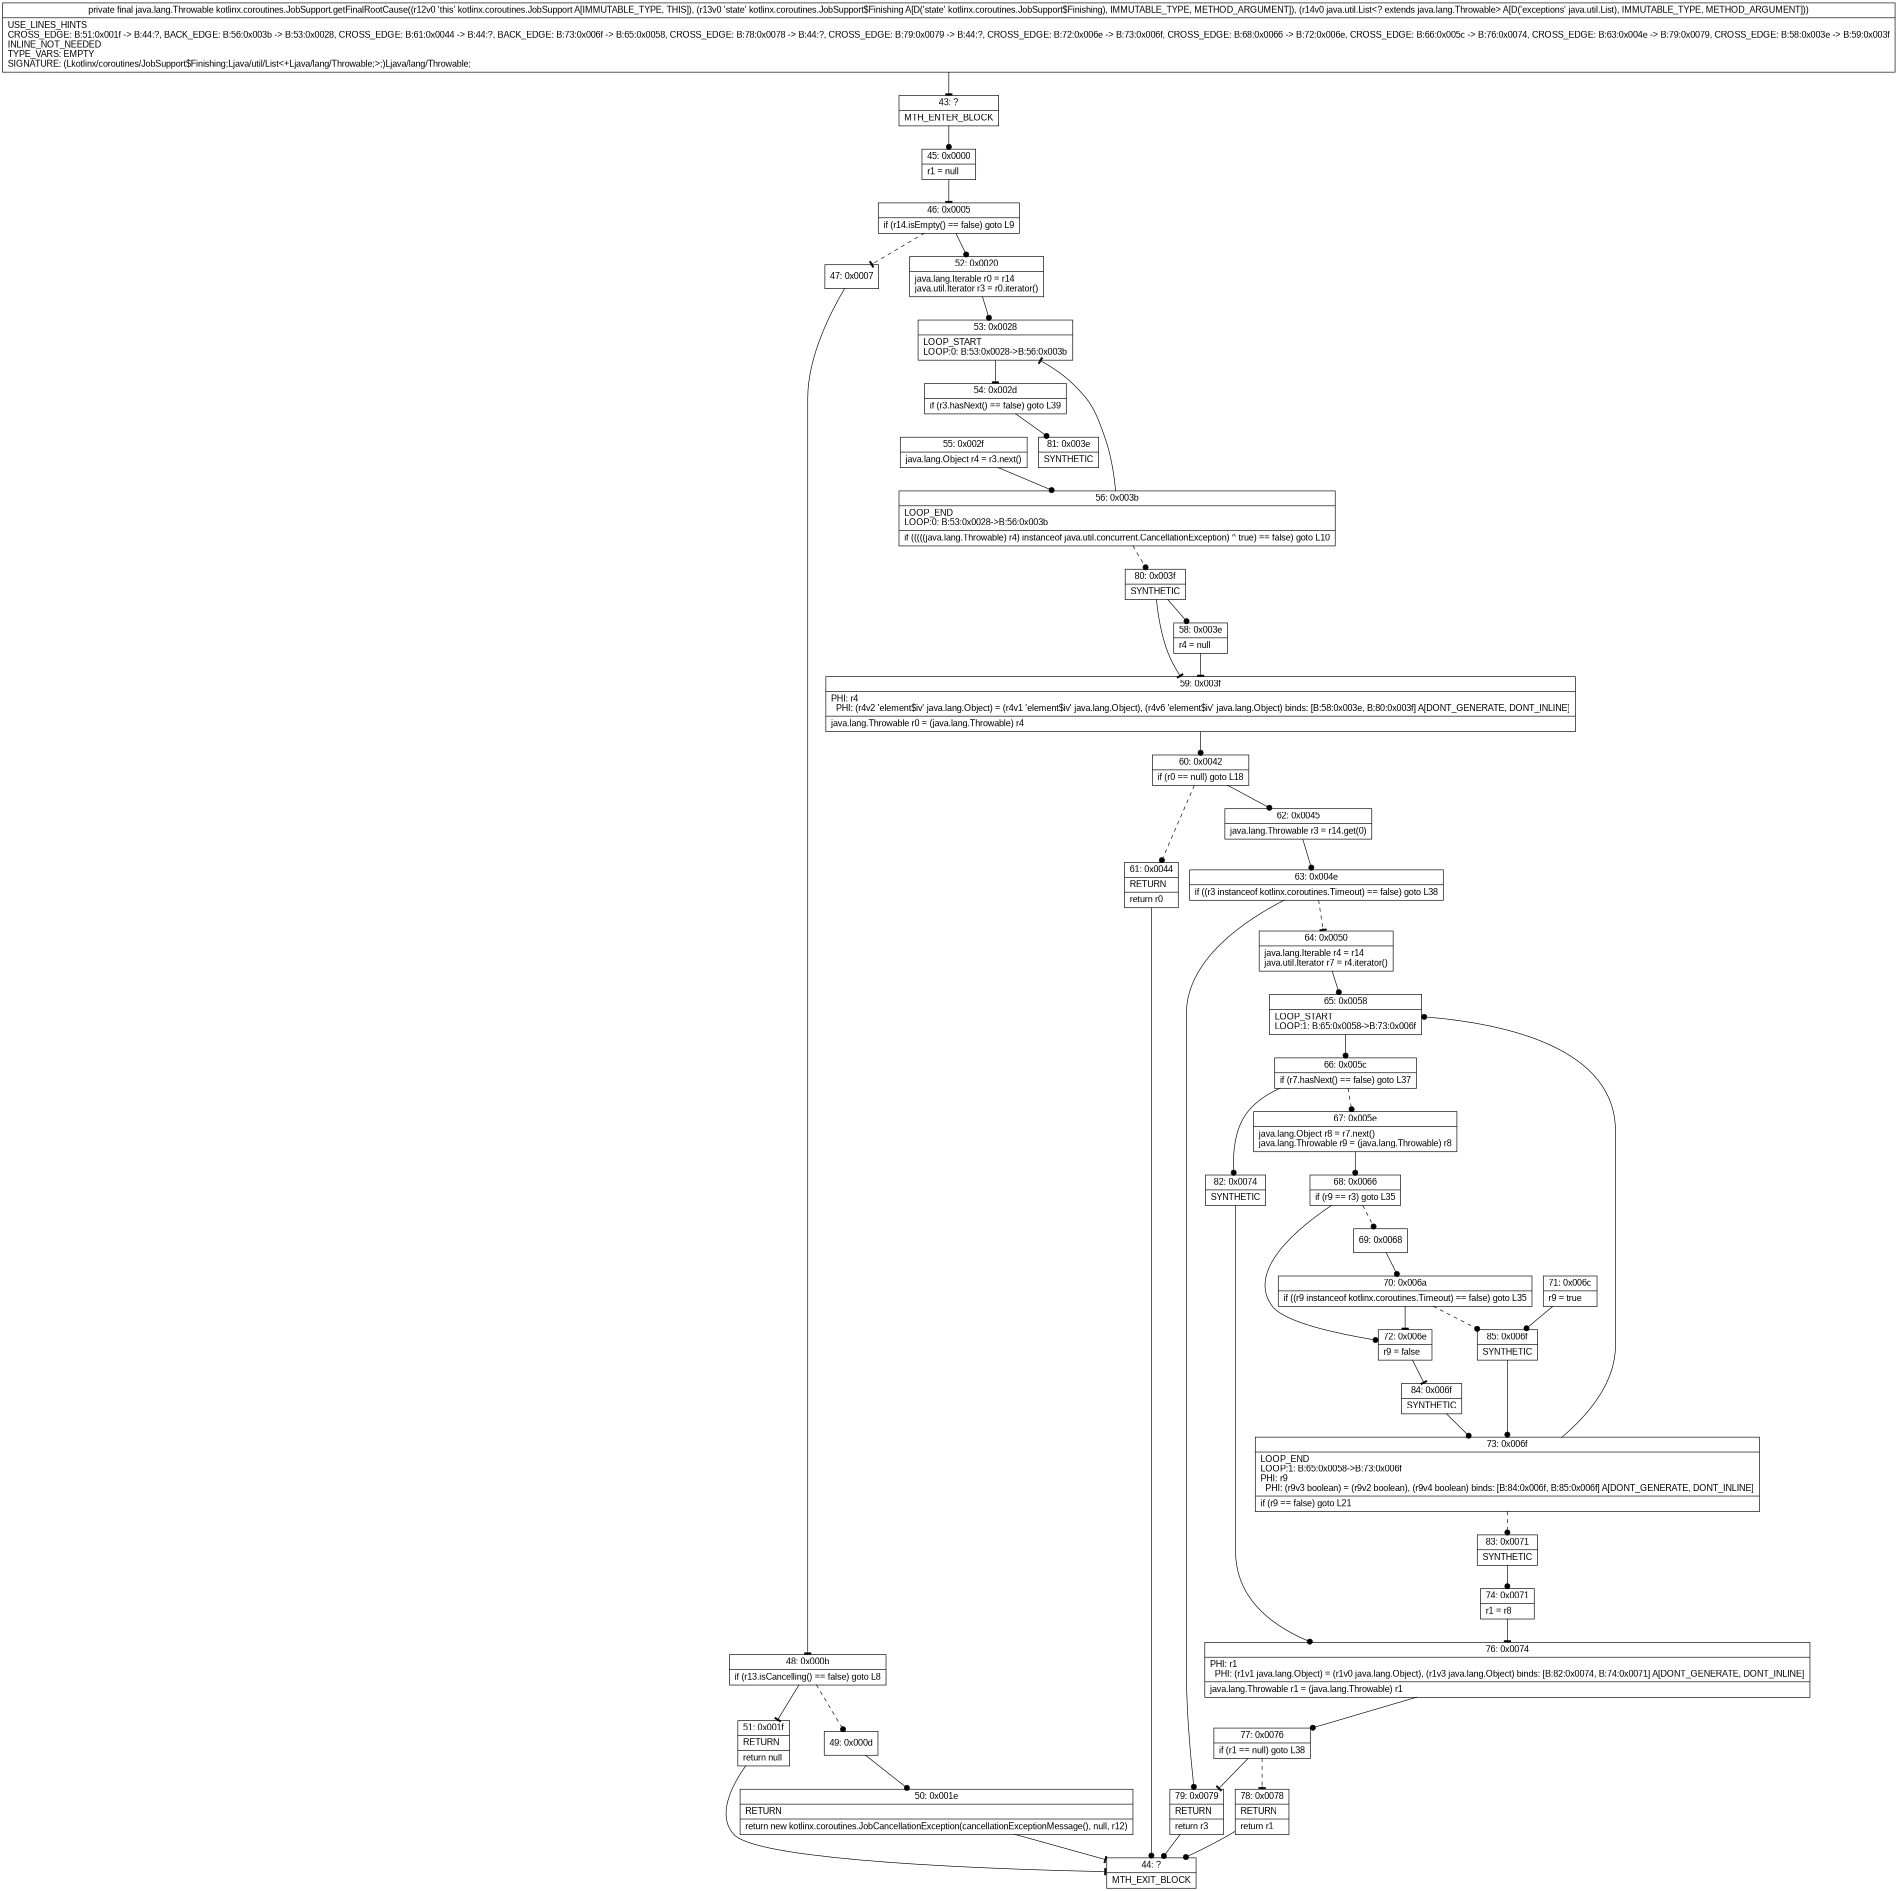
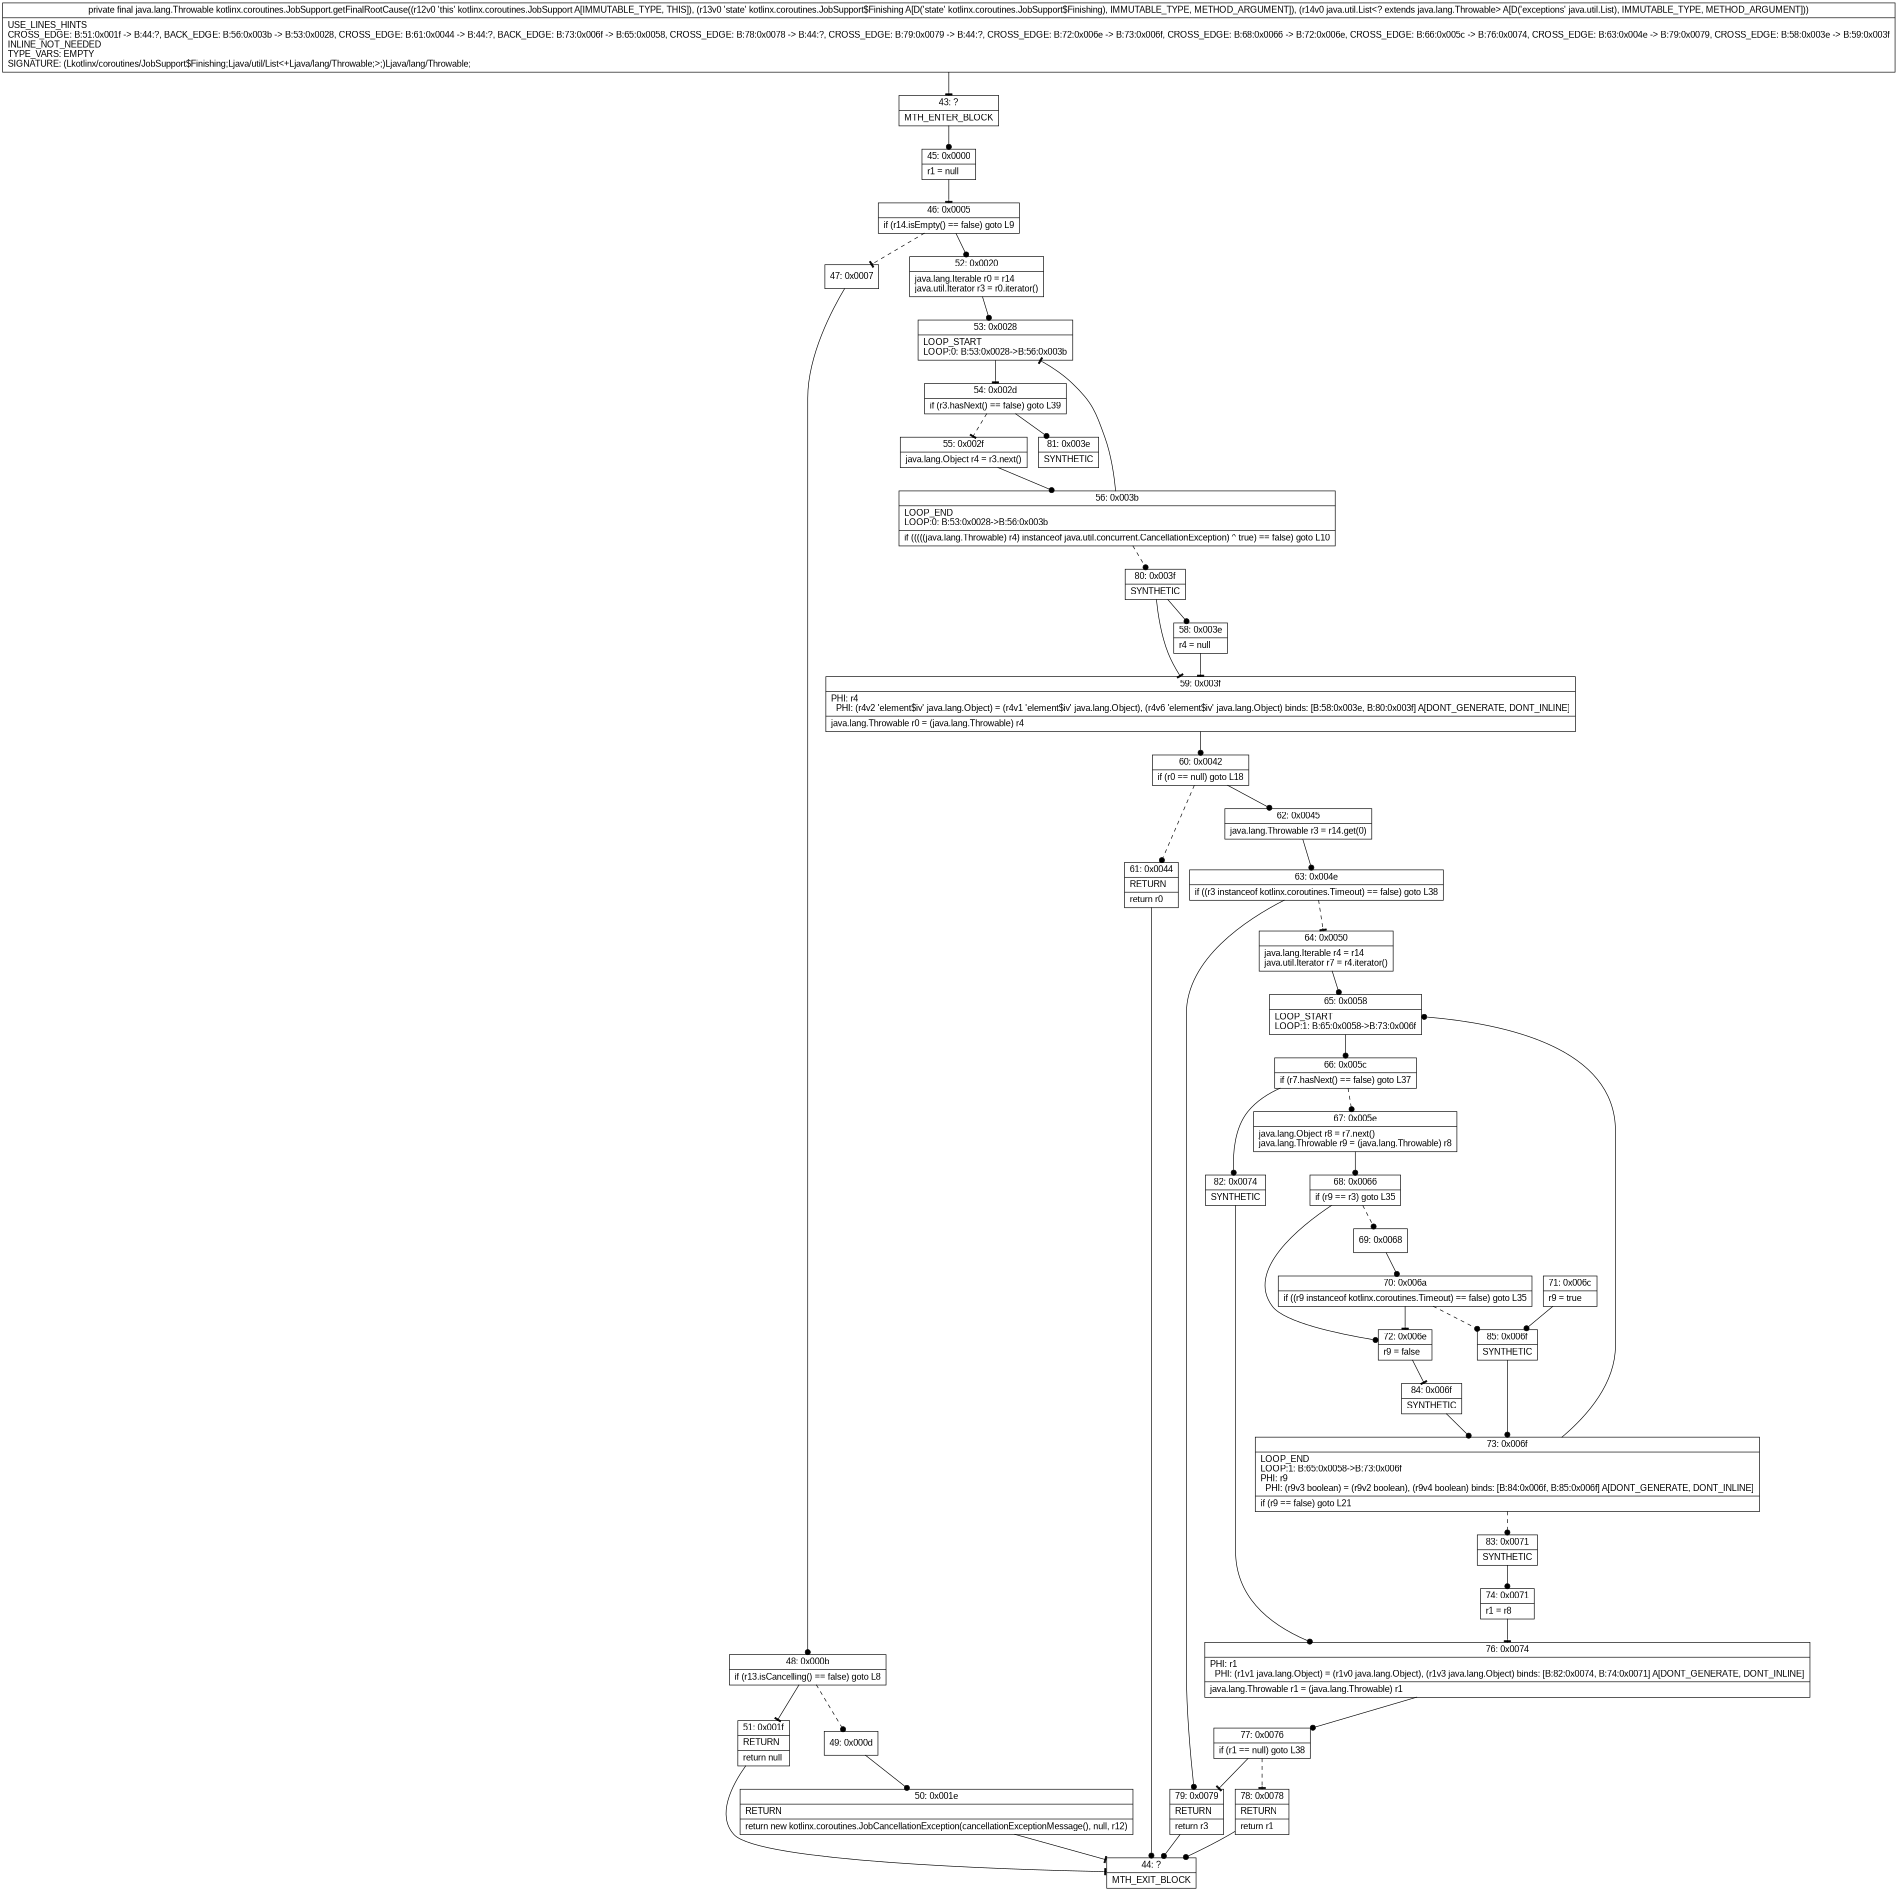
none -> (980, 424)
(808, 966) -> (808, 966)
